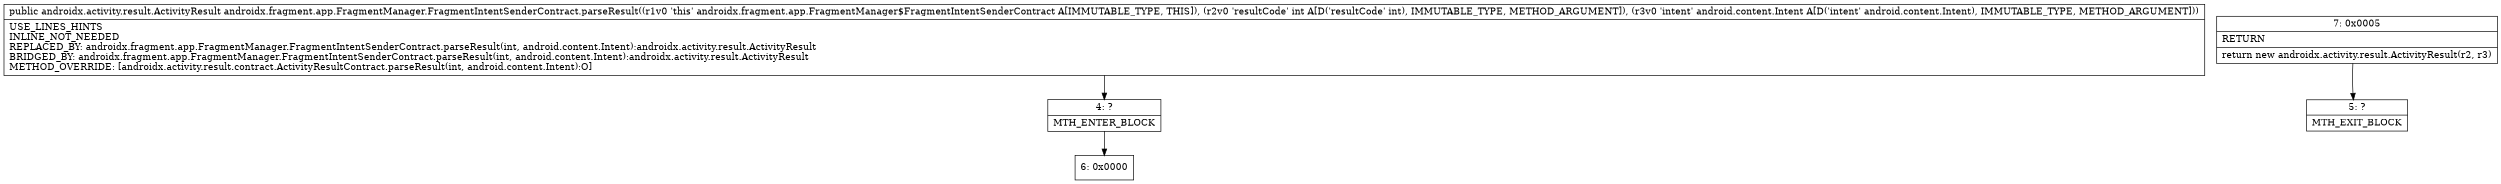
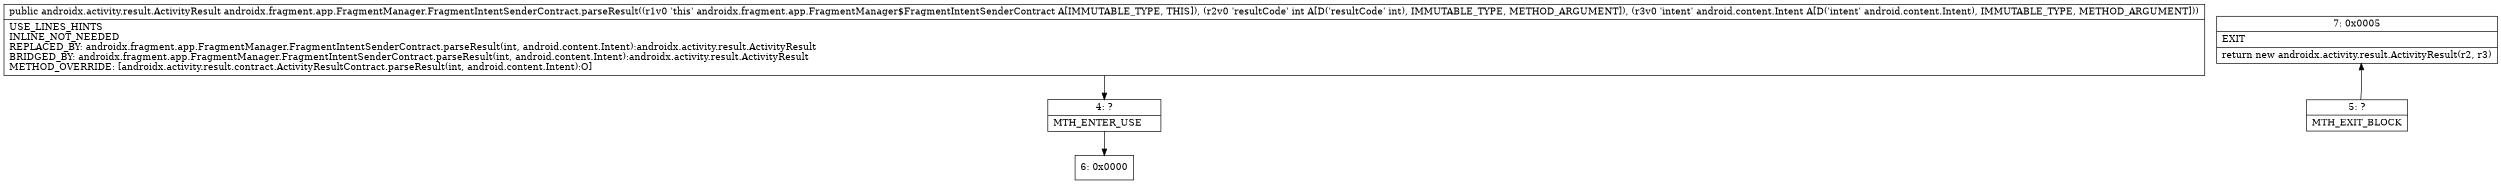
(2244, 39) -> (2234, 39)
(2353, 78) -> (2361, 85)
(1104, 123) -> (1098, 123)
